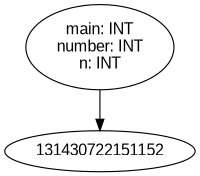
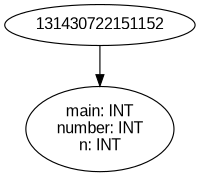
(100, 104) -> (100, 60)
